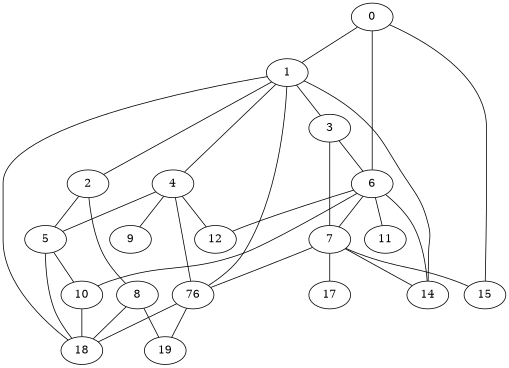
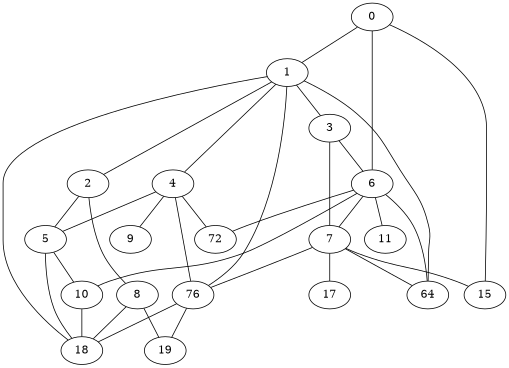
(215, 239) -> (215, 239)
(428, 295) -> (428, 295)
